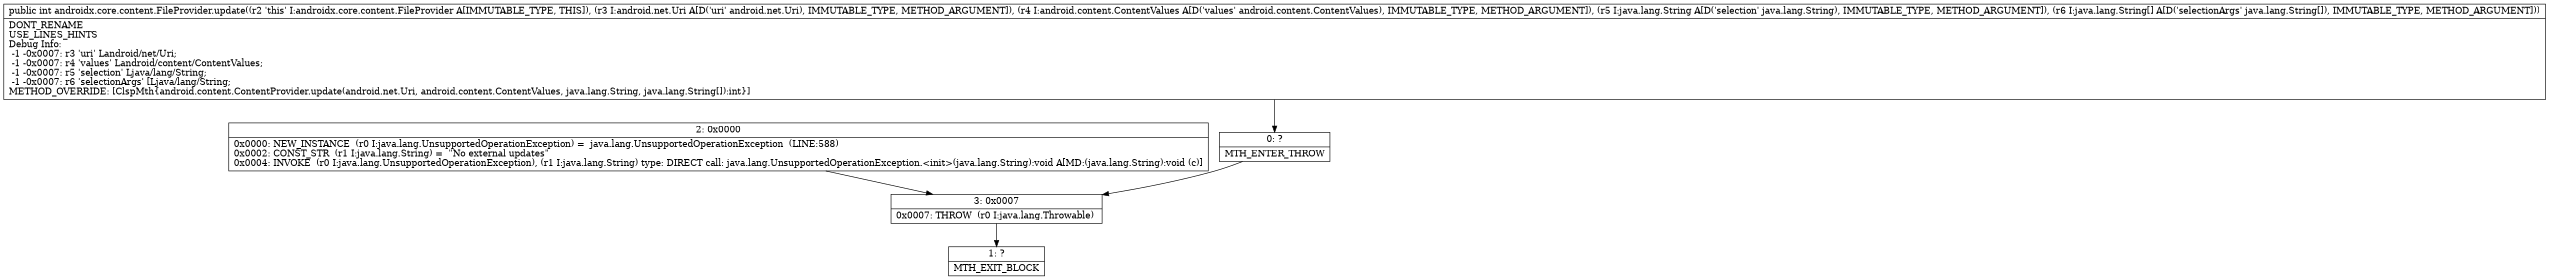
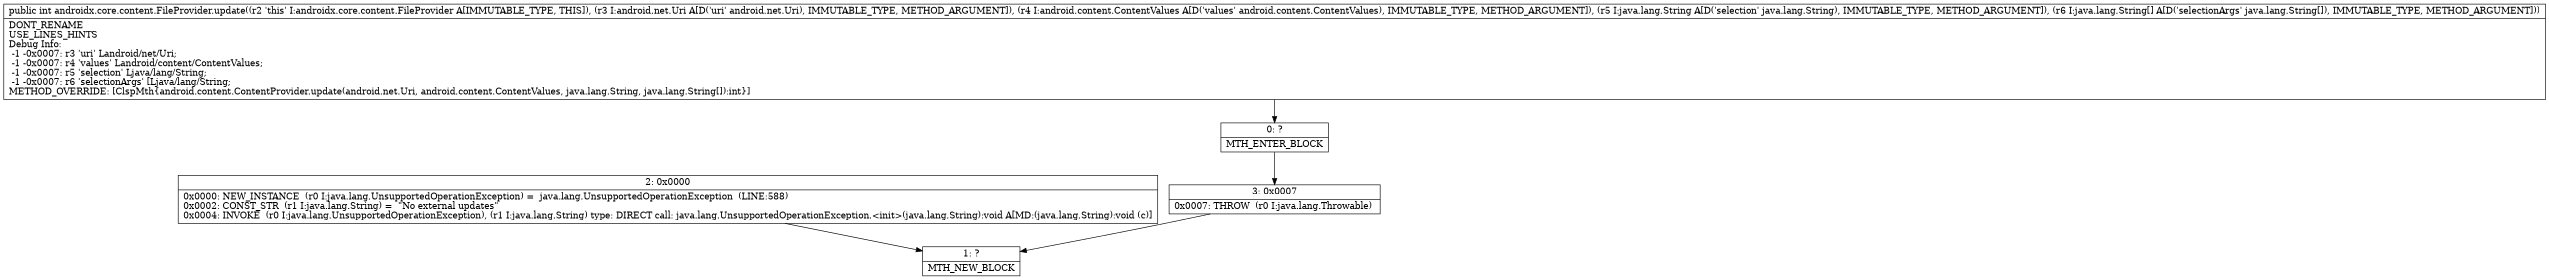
(1275, 154) -> (1275, 144)
(876, 182) -> (851, 237)
(997, 268) -> (971, 268)
